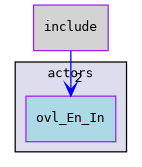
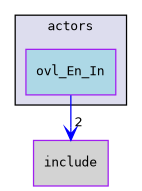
(71, 70) -> (71, 113)
